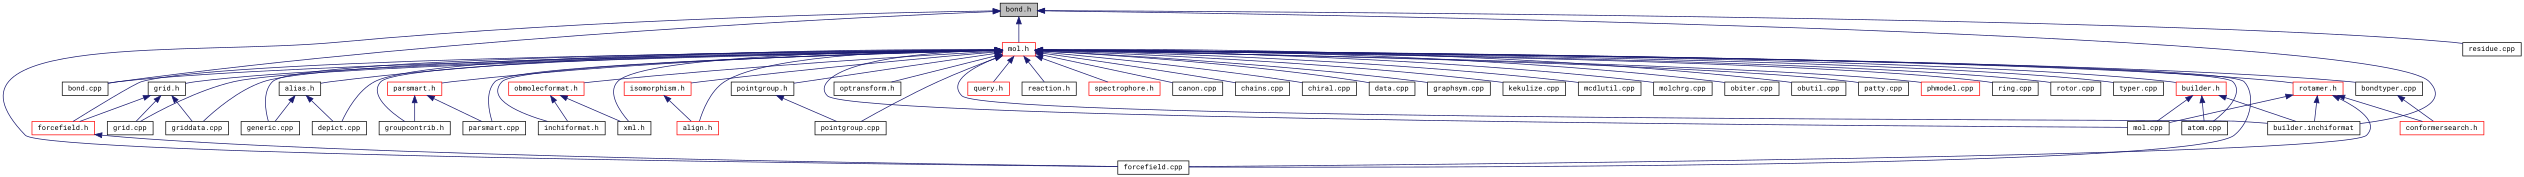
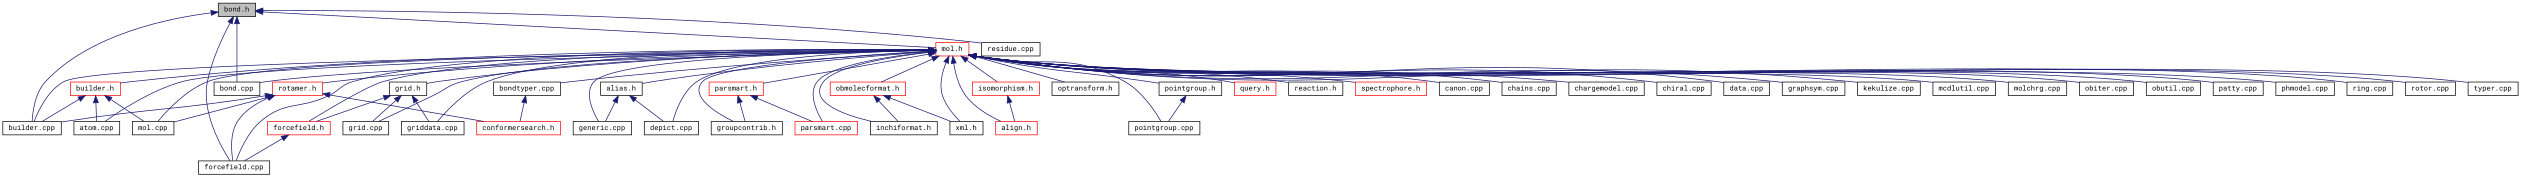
none -> (1607, 89)
(1950, 89) -> (2305, 89)
(494, 128) -> (826, 128)
(2314, 128) -> (32, 128)
